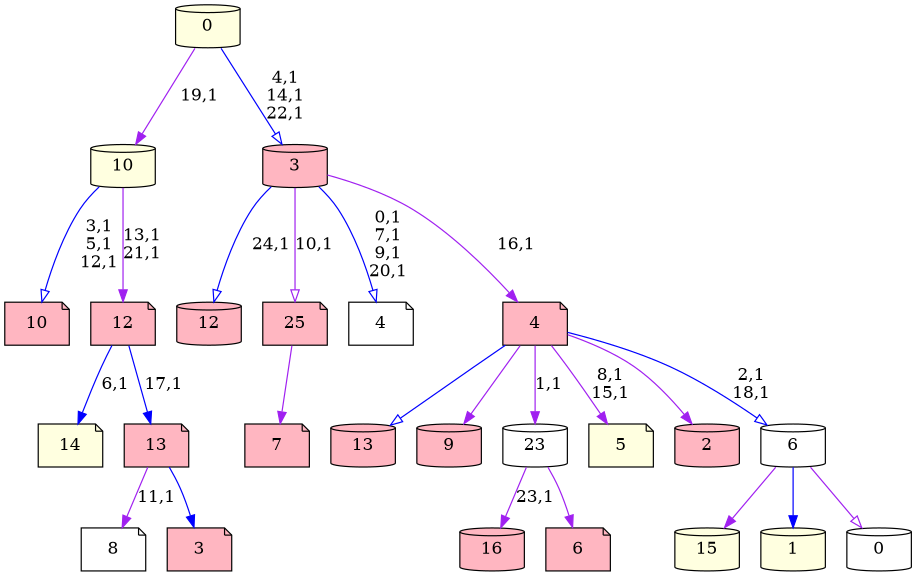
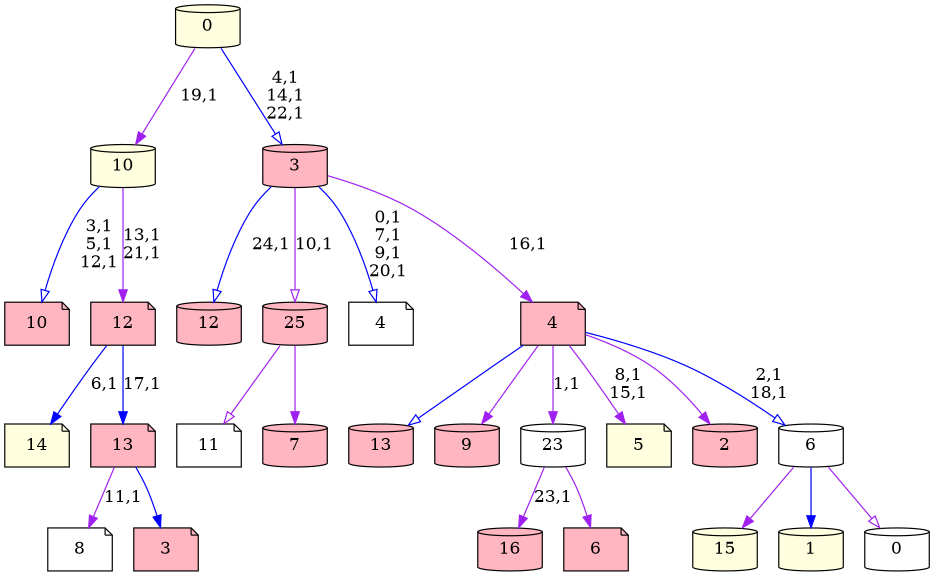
(295, 324) -> (295, 324)
none -> (209, 446)
(277, 446) -> (295, 446)
